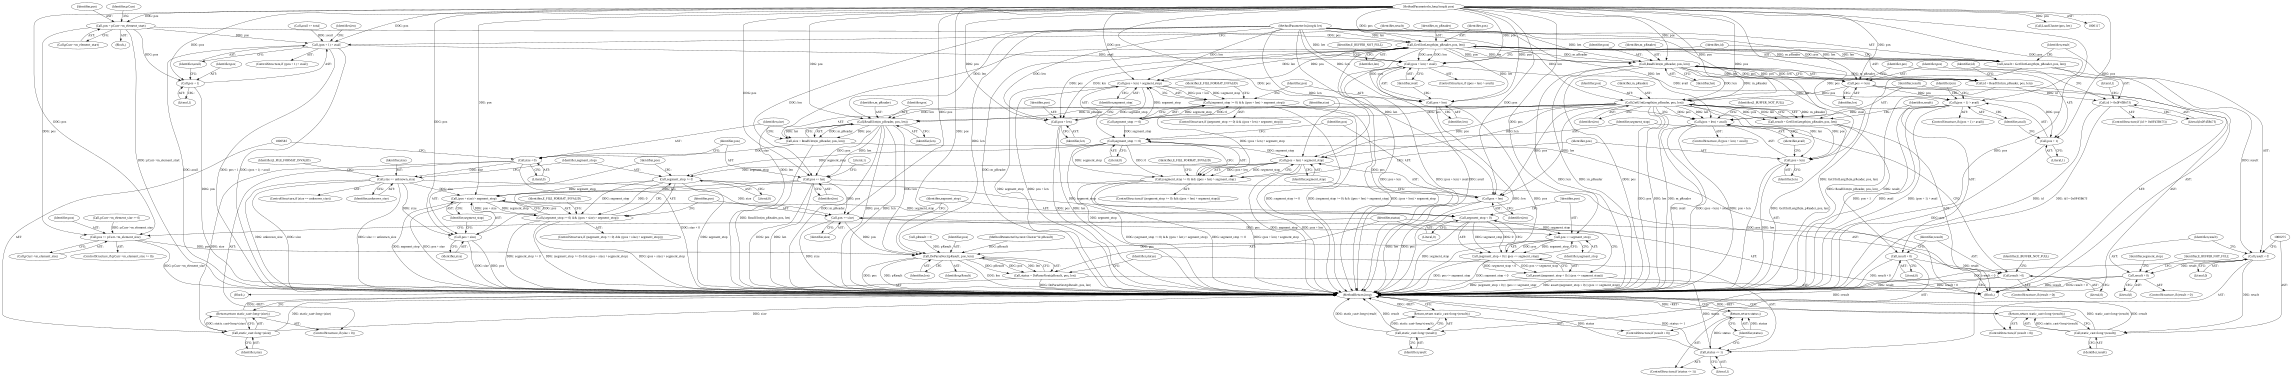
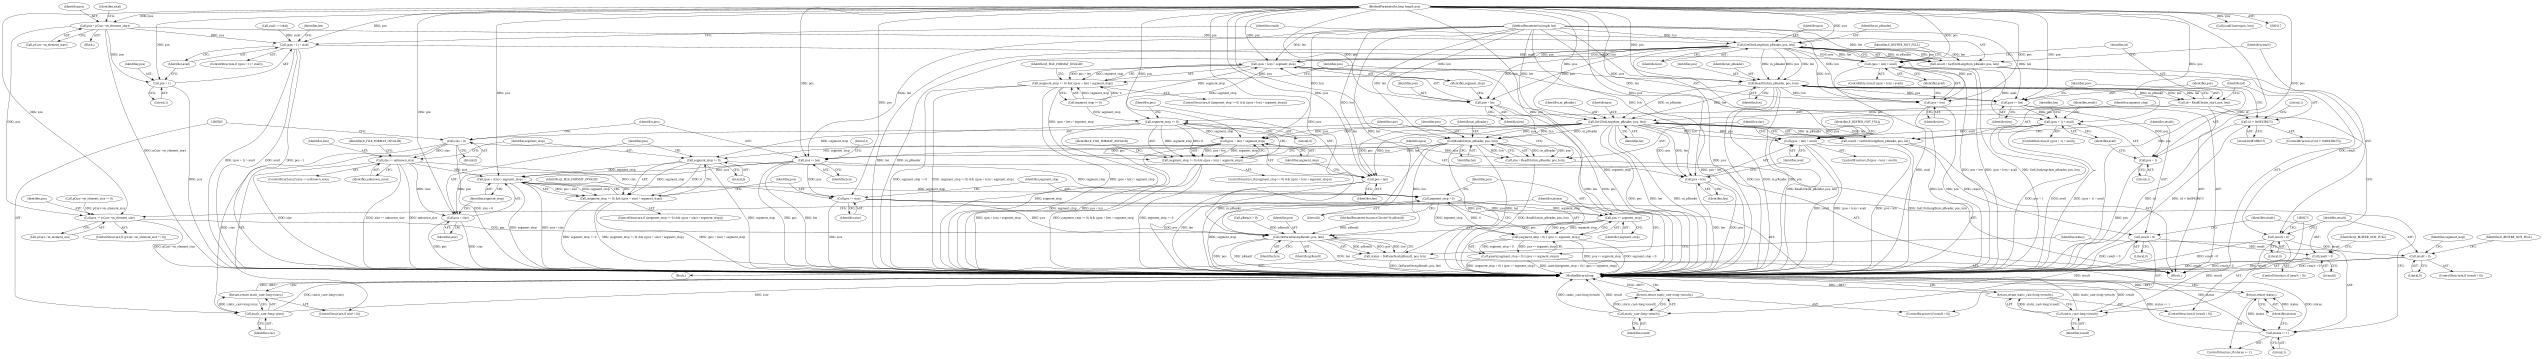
(124, 7) -> (110, 7)
(2004, 83) -> (2204, 103)
(668, 154) -> (1011, 146)
(371, 199) -> (371, 180)
